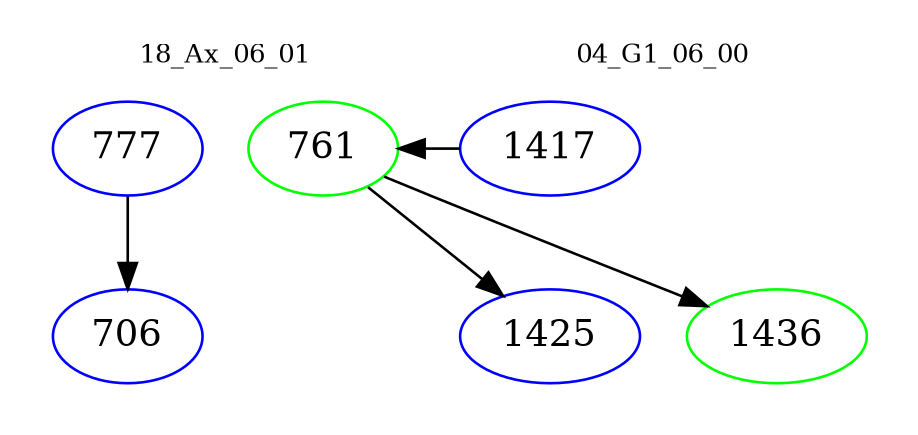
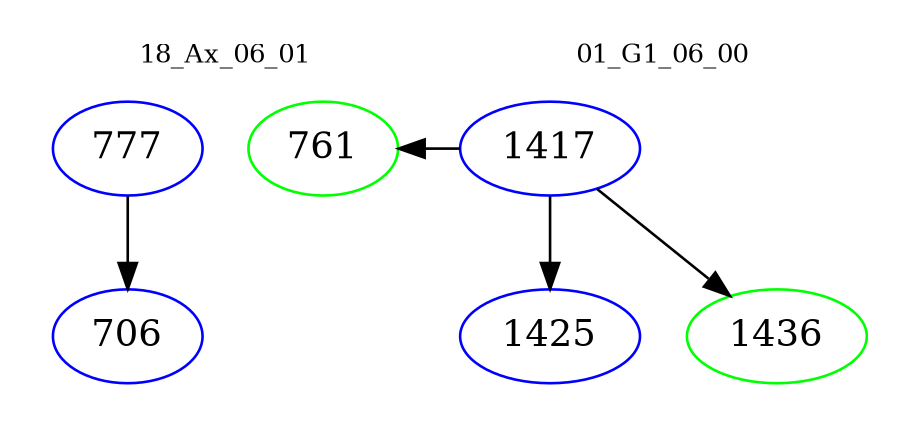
(663, 56) -> (663, 56)
(402, 215) -> (550, 230)
(533, 237) -> (653, 234)
